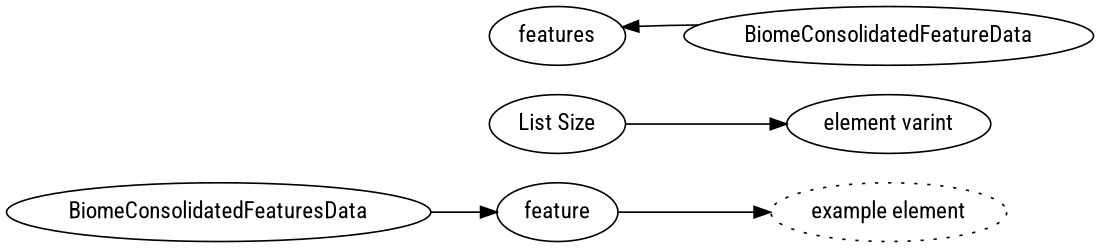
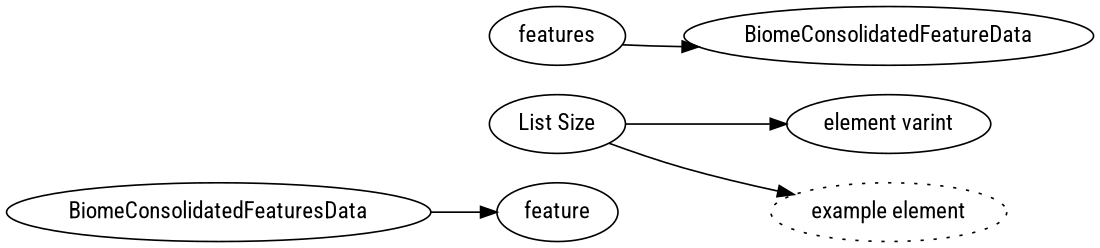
(669, 25) -> (652, 46)
(686, 212) -> (693, 170)
